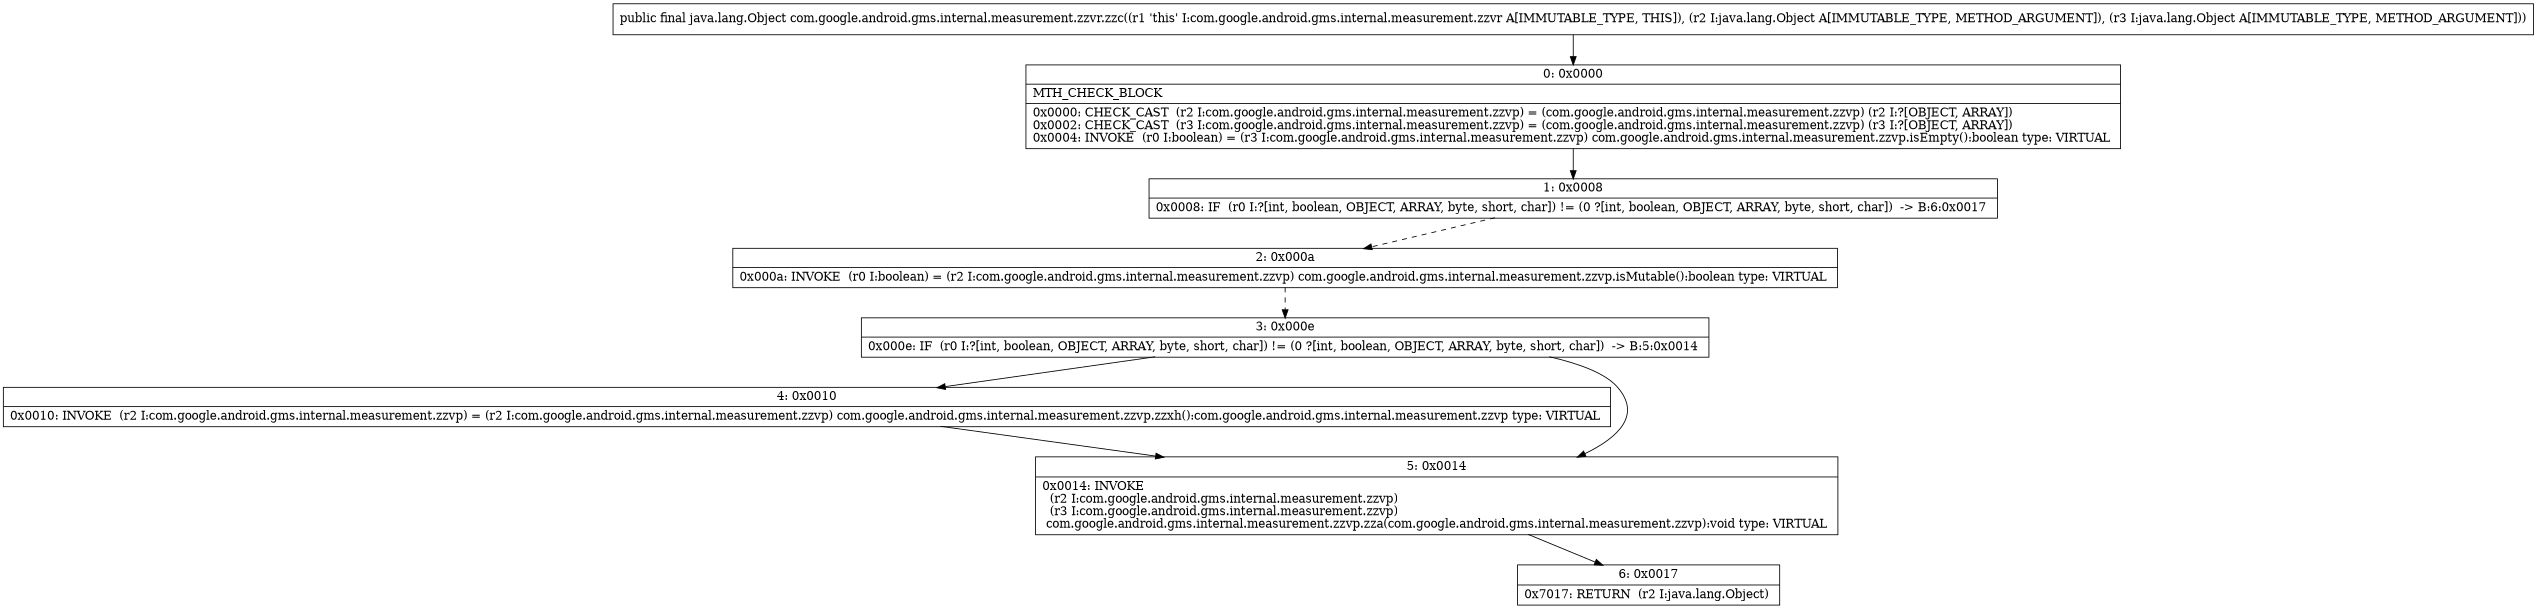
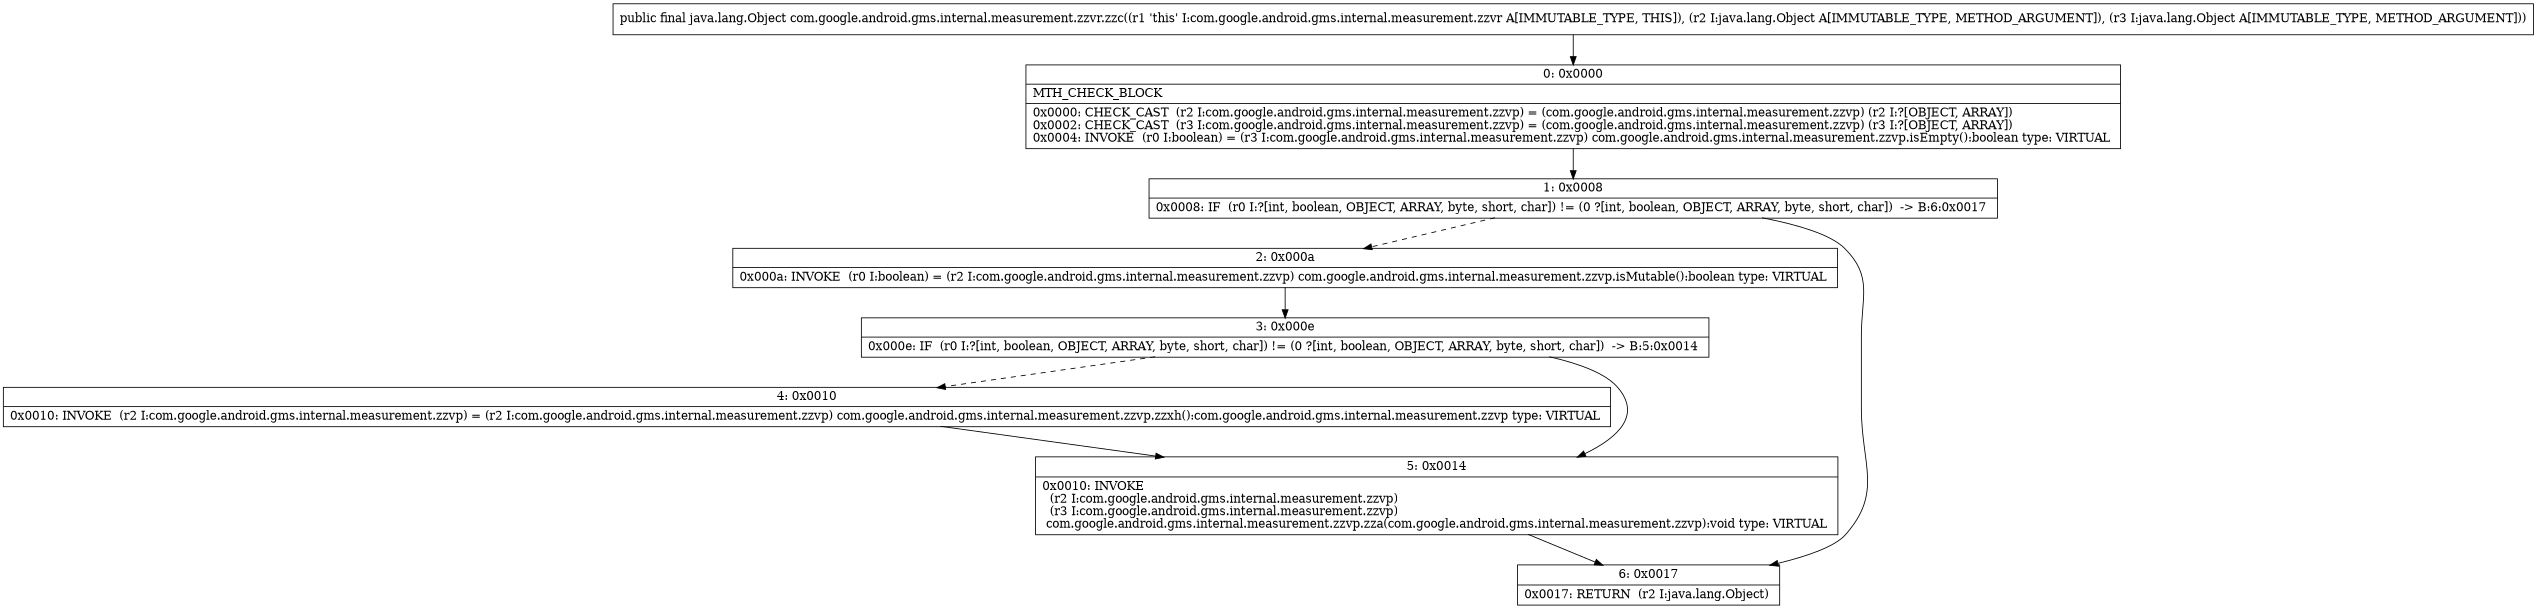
(1285, 299) -> (1285, 299)
(1050, 372) -> (1050, 372)
none -> (1861, 384)
(1097, 487) -> (1097, 487)
(1649, 595) -> (1649, 595)
